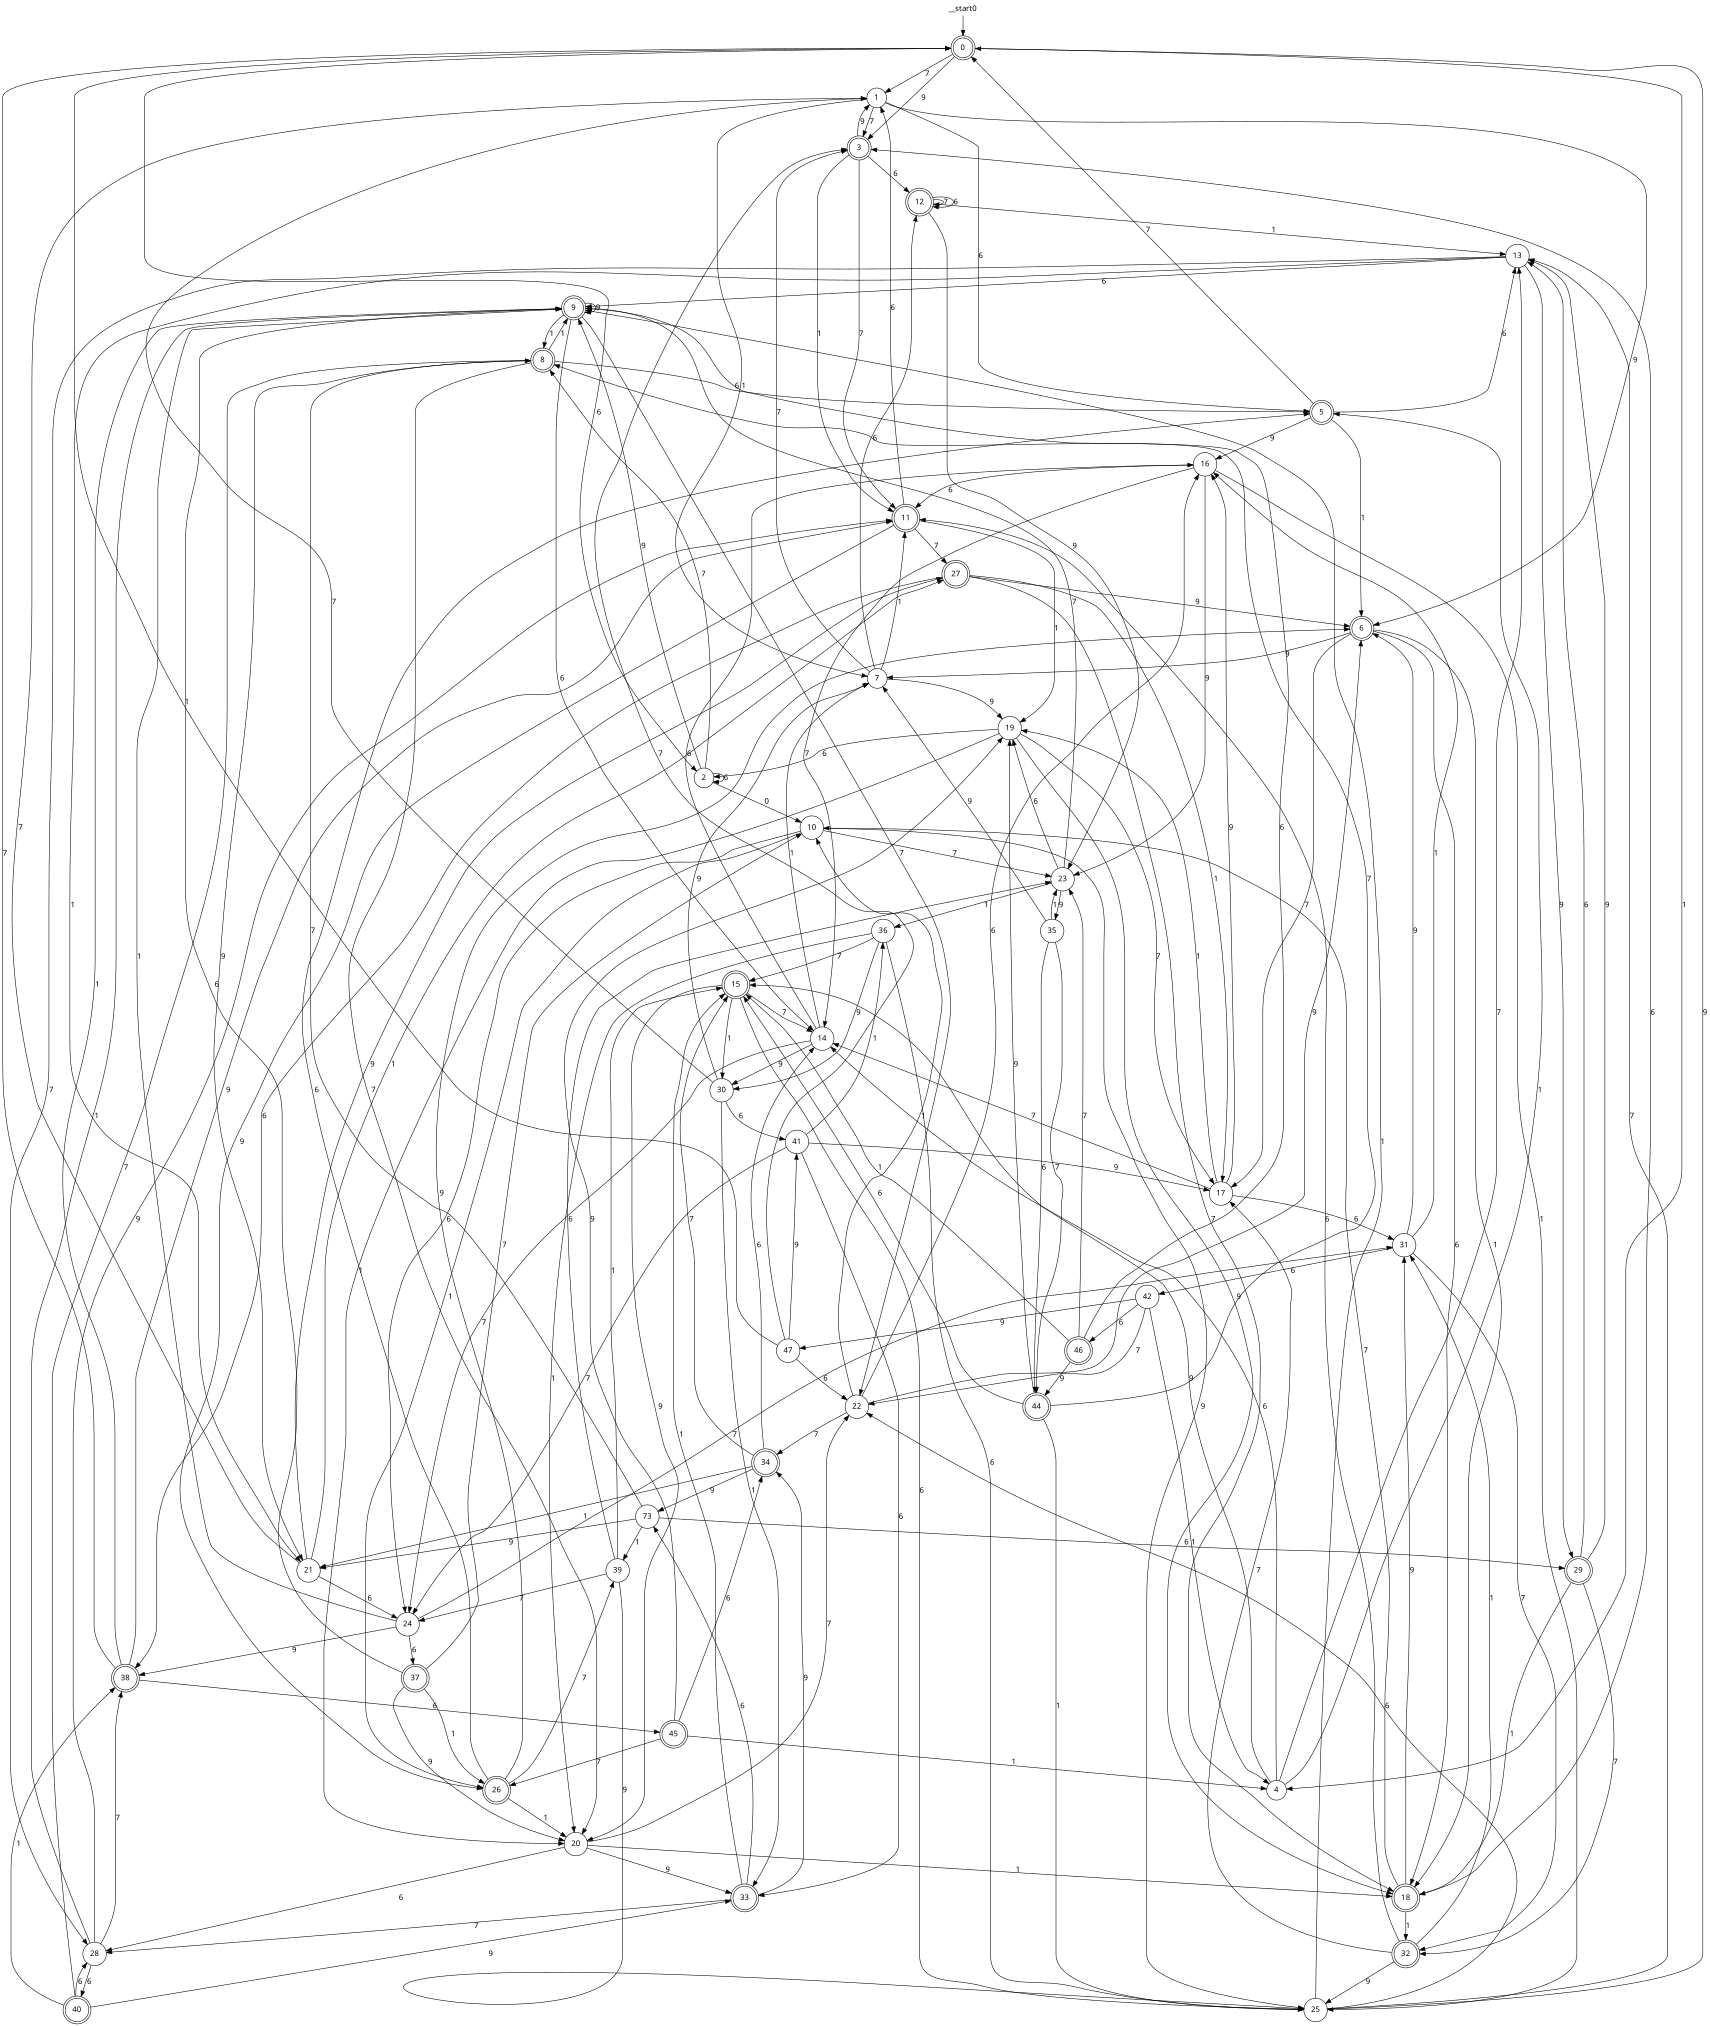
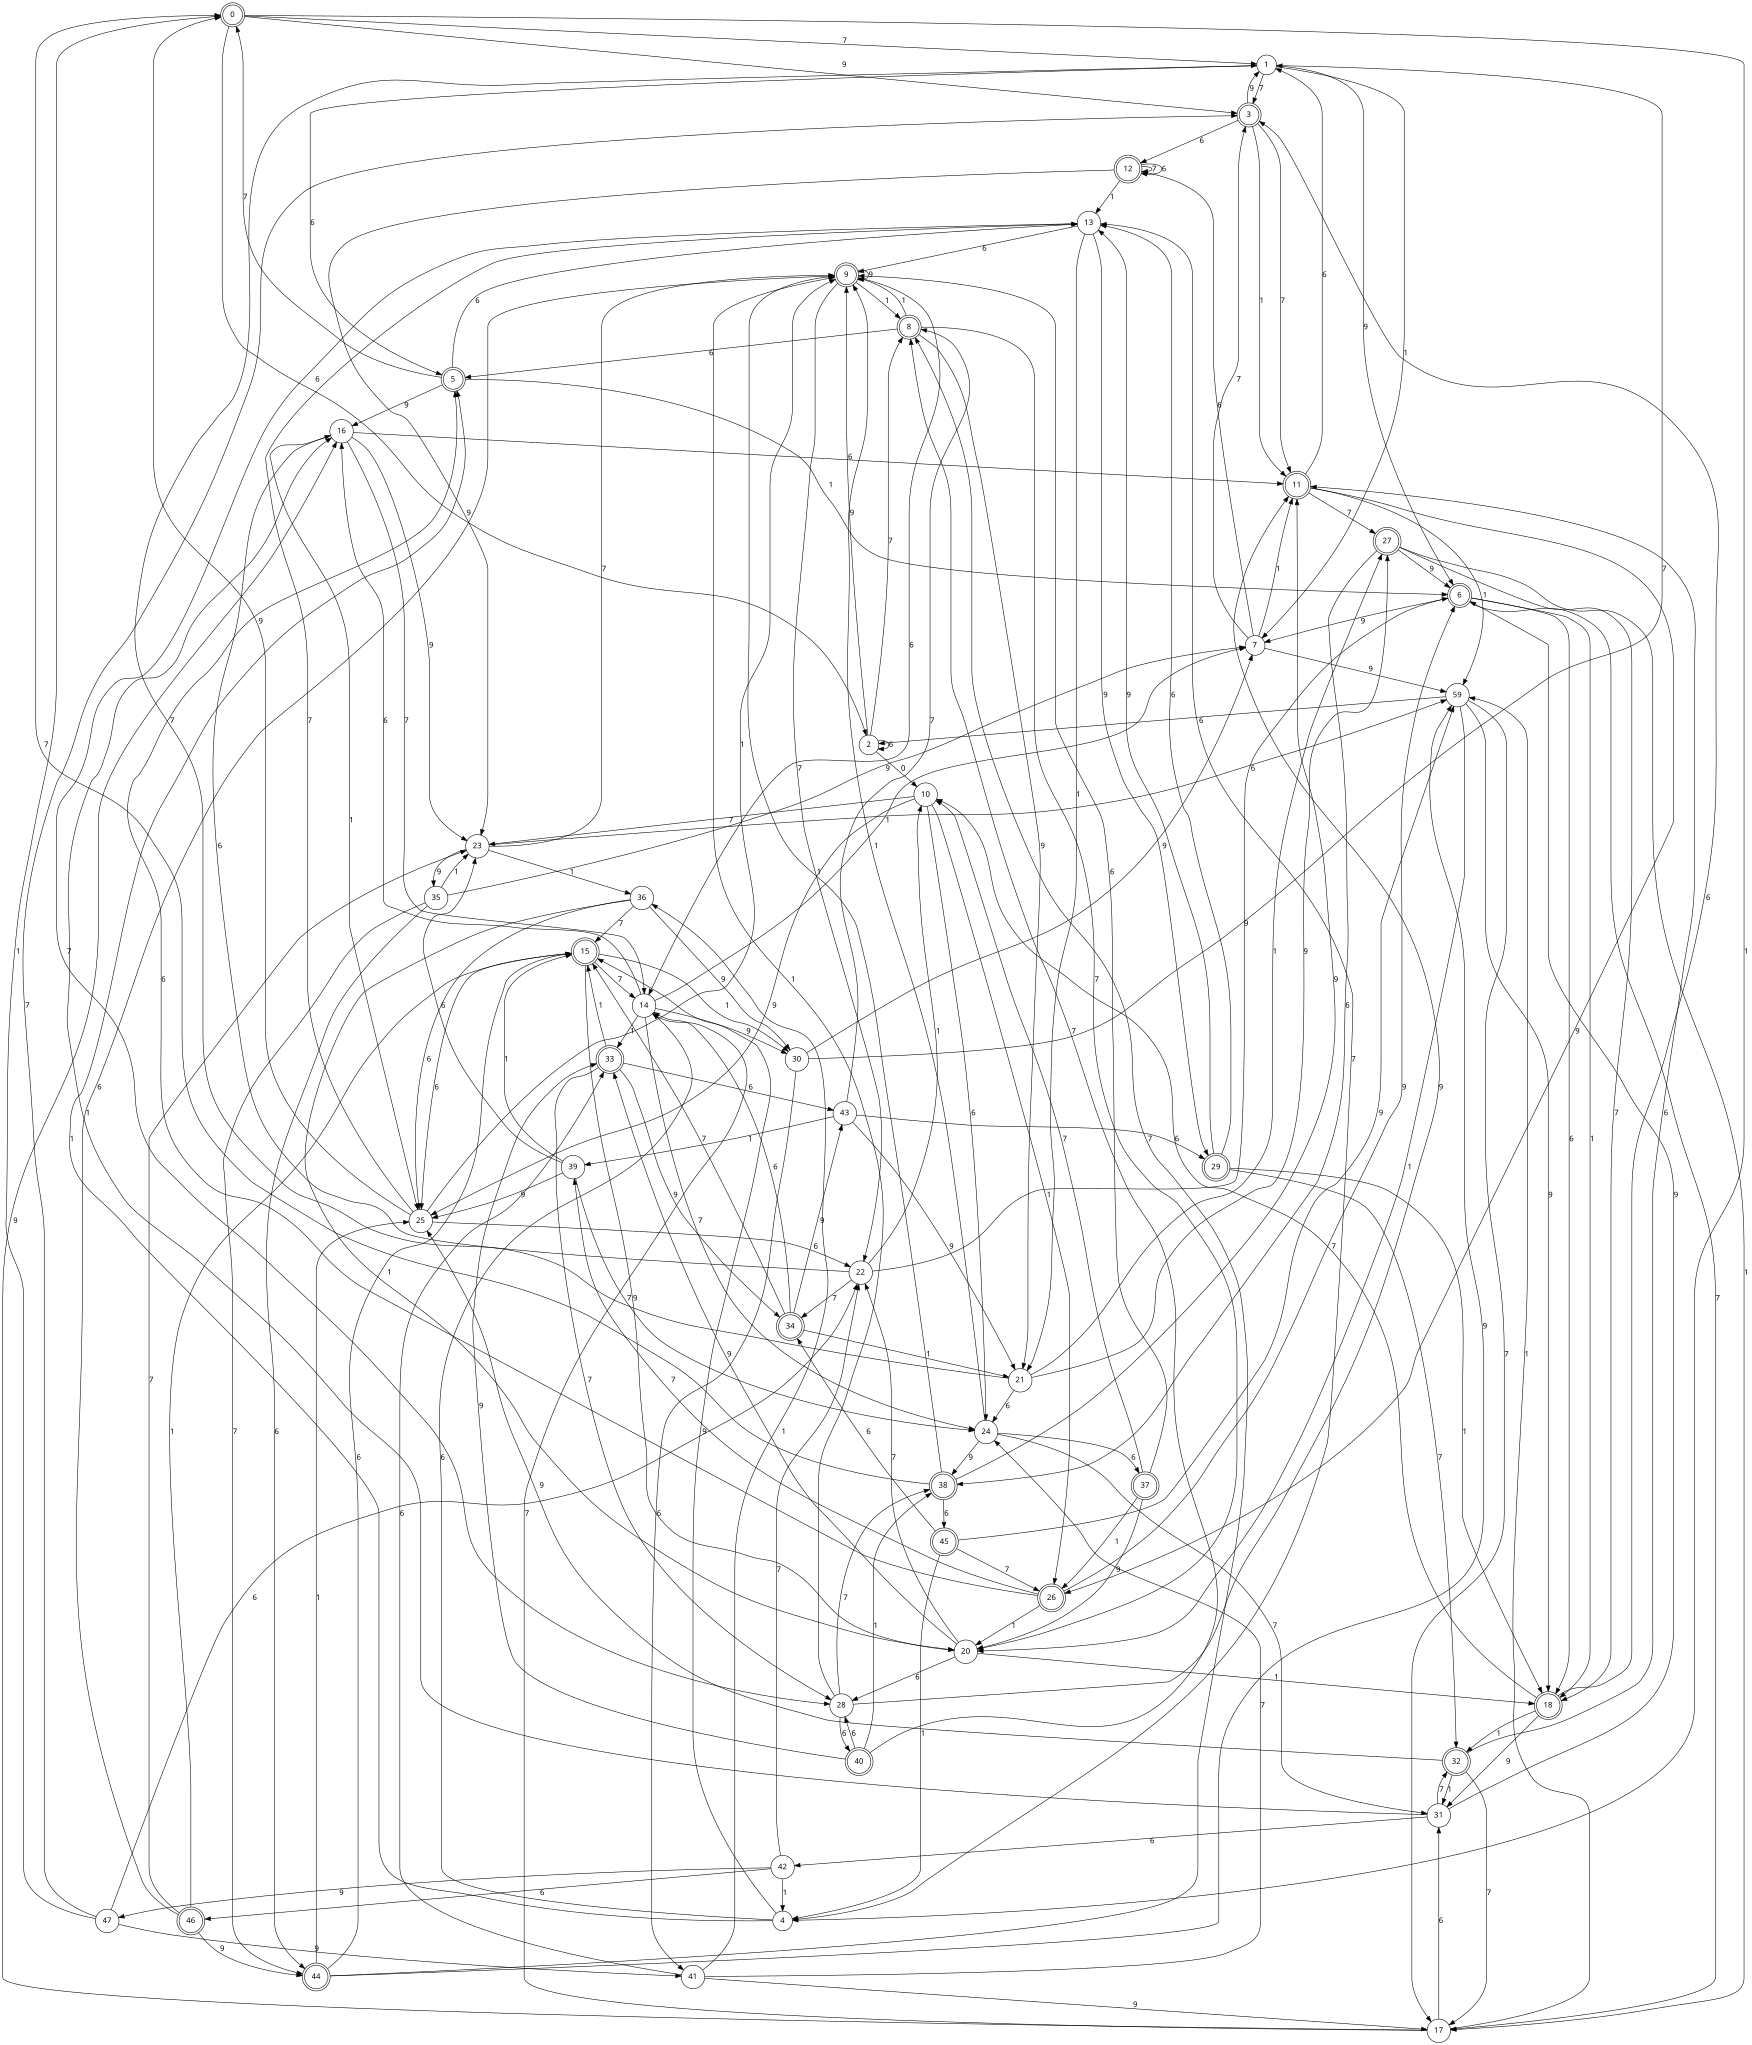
(963, 9) -> none
(1010, 728) -> (1458, 695)
(751, 1495) -> (629, 1029)
(647, 1517) -> (845, 1113)
